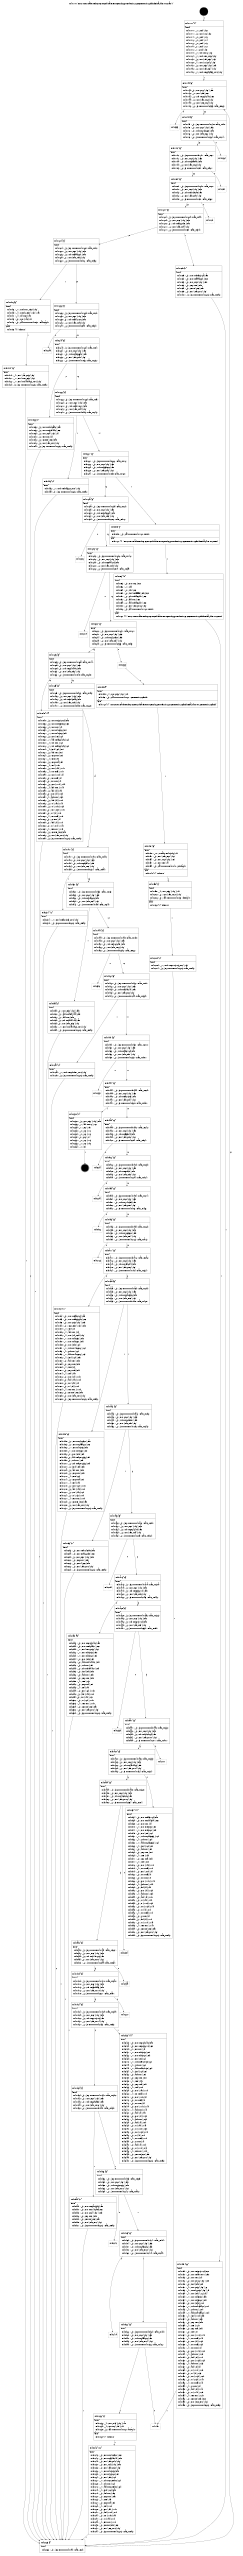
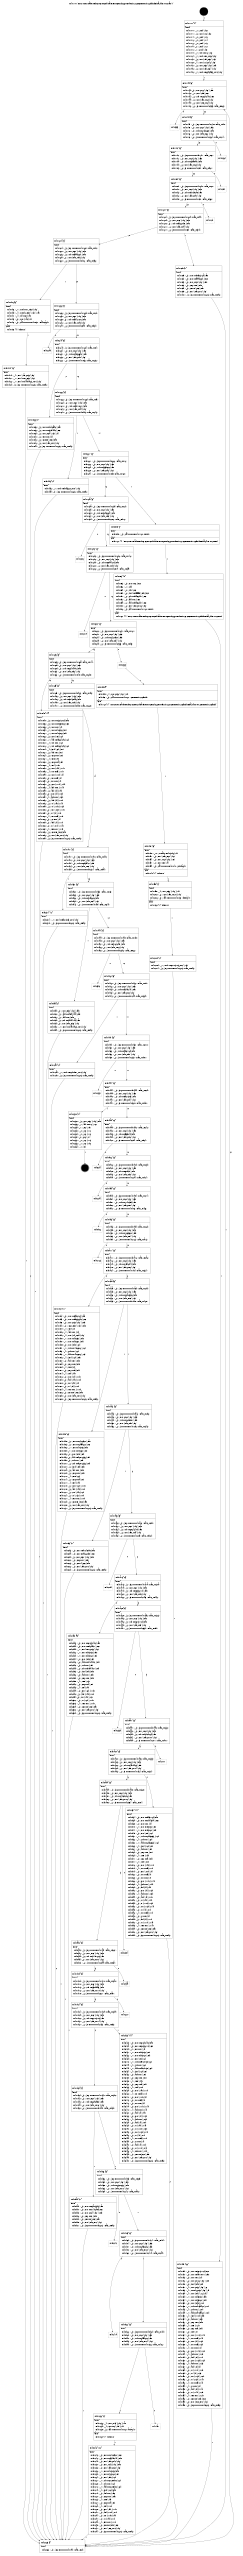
none -> (169, 2269)
(168, 2407) -> (190, 2519)
